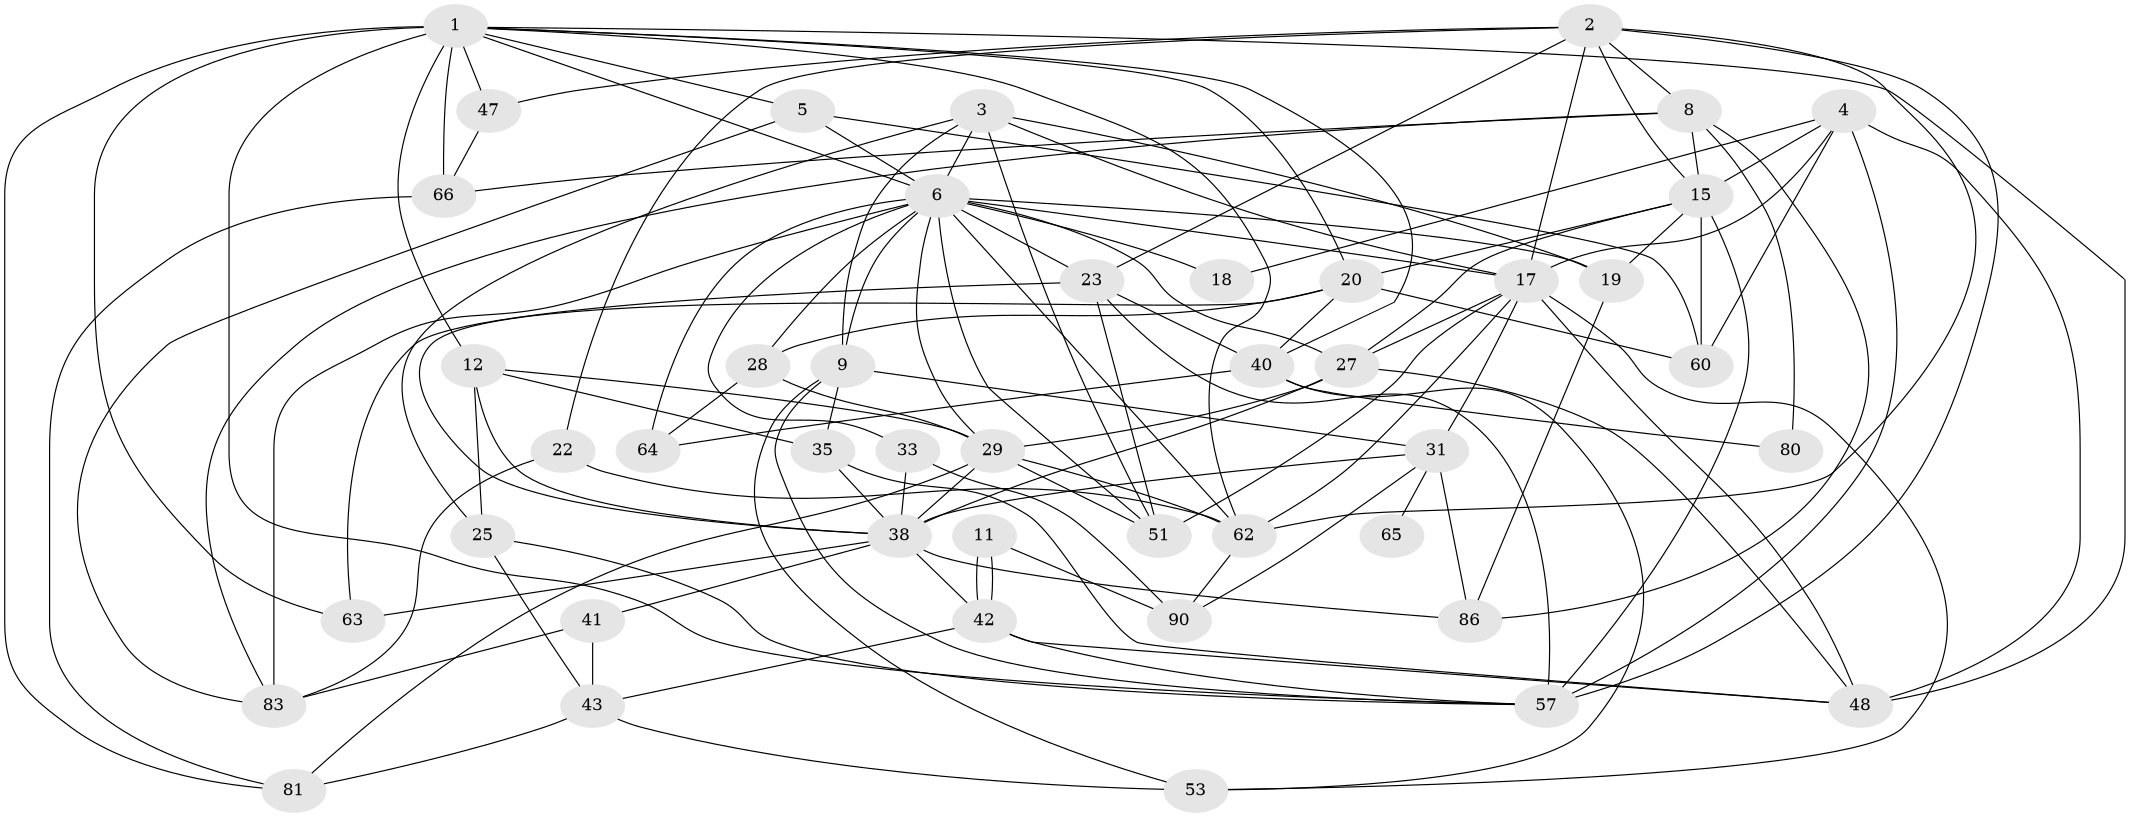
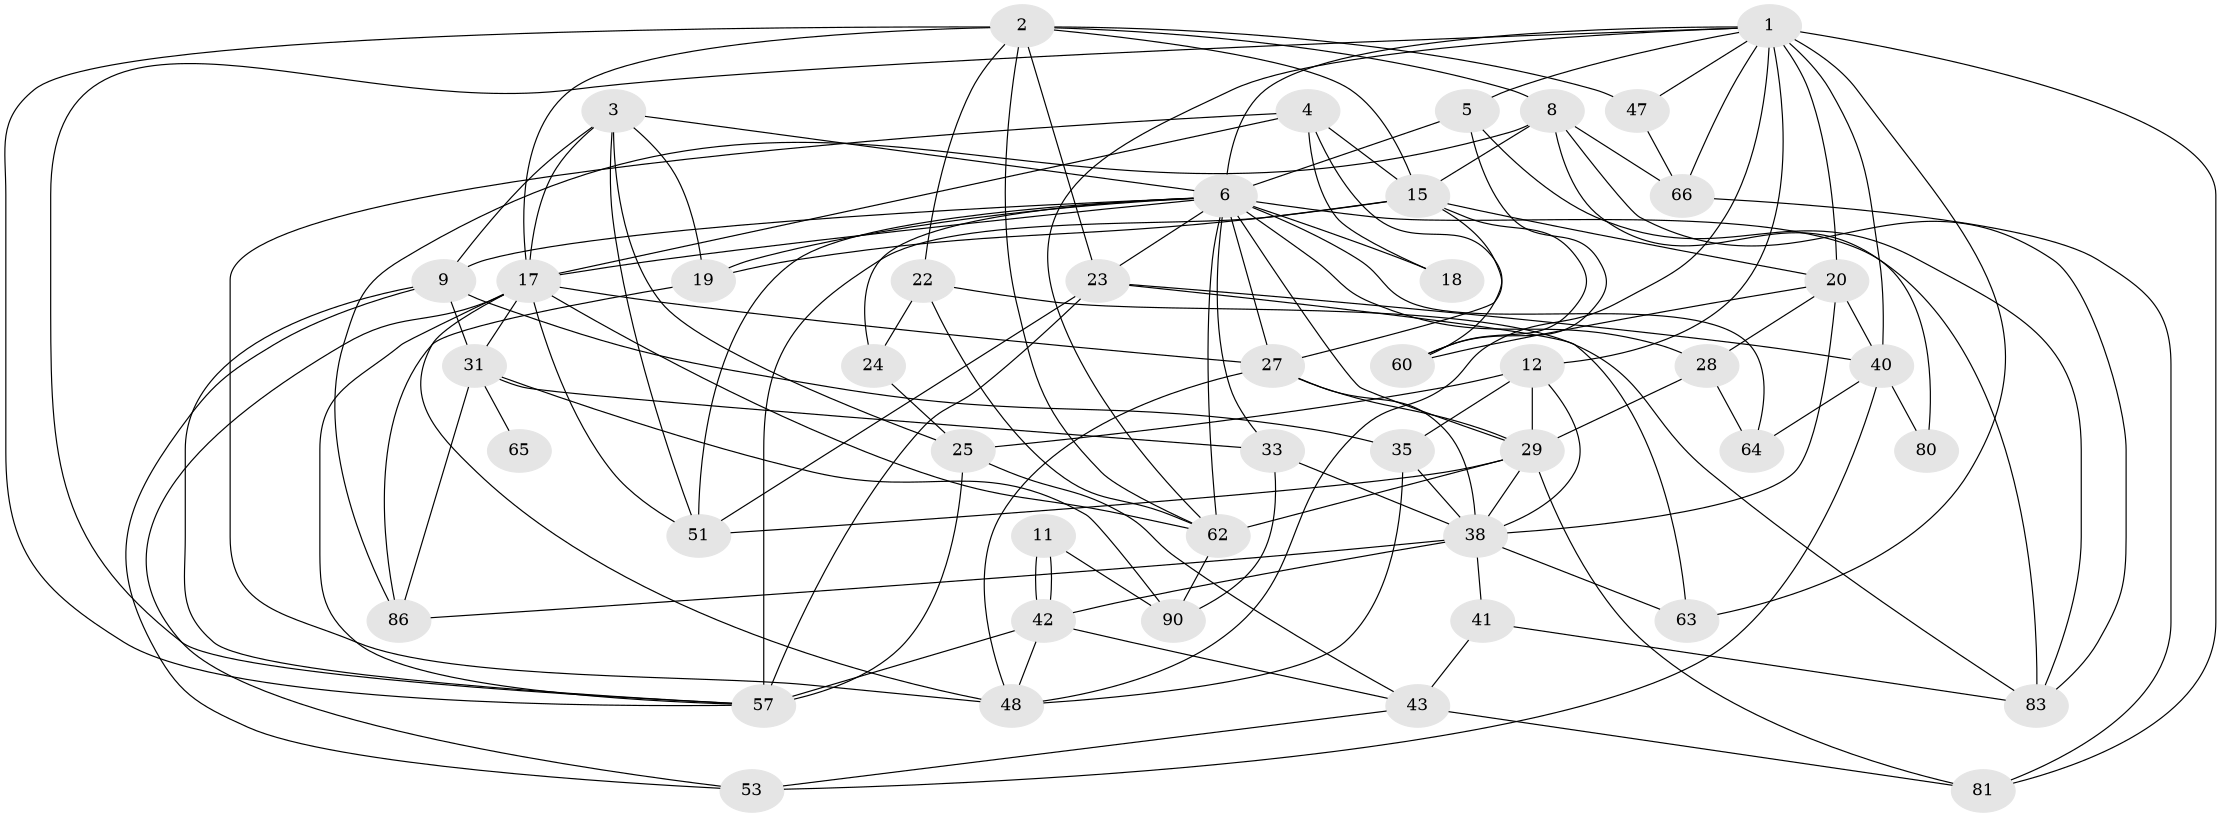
none -> (874, 366)
(1856, 478) -> (332, 615)
(1163, 479) -> (851, 417)
